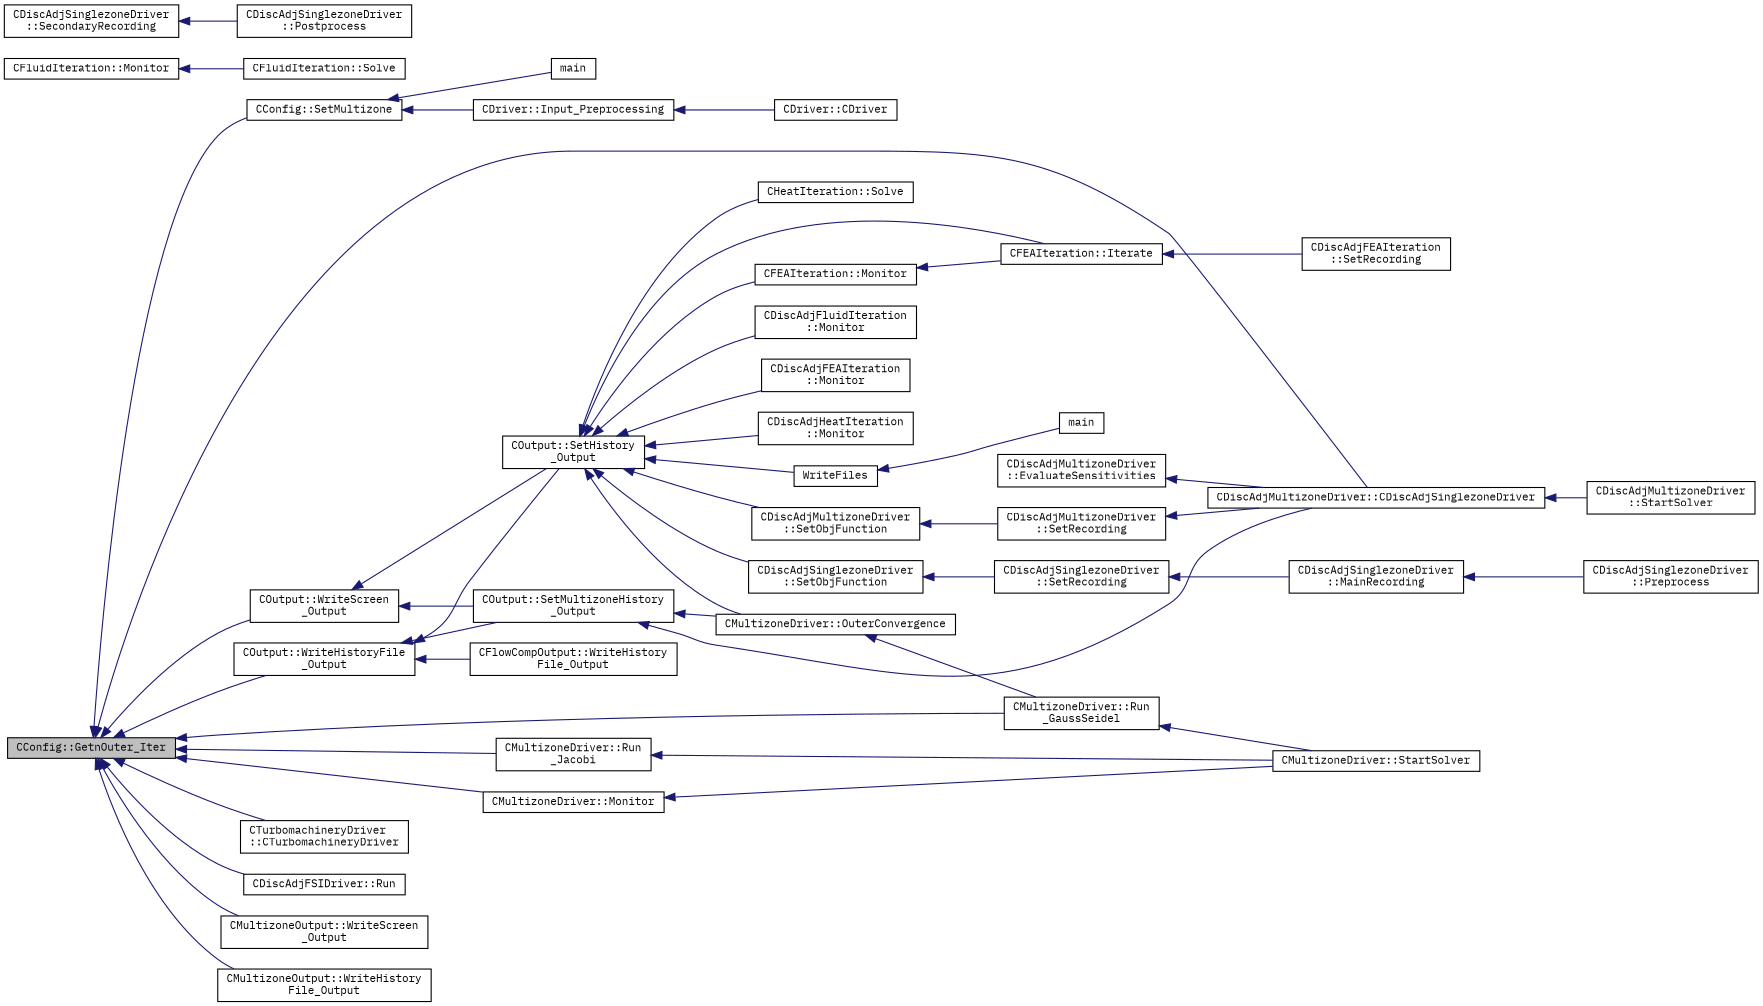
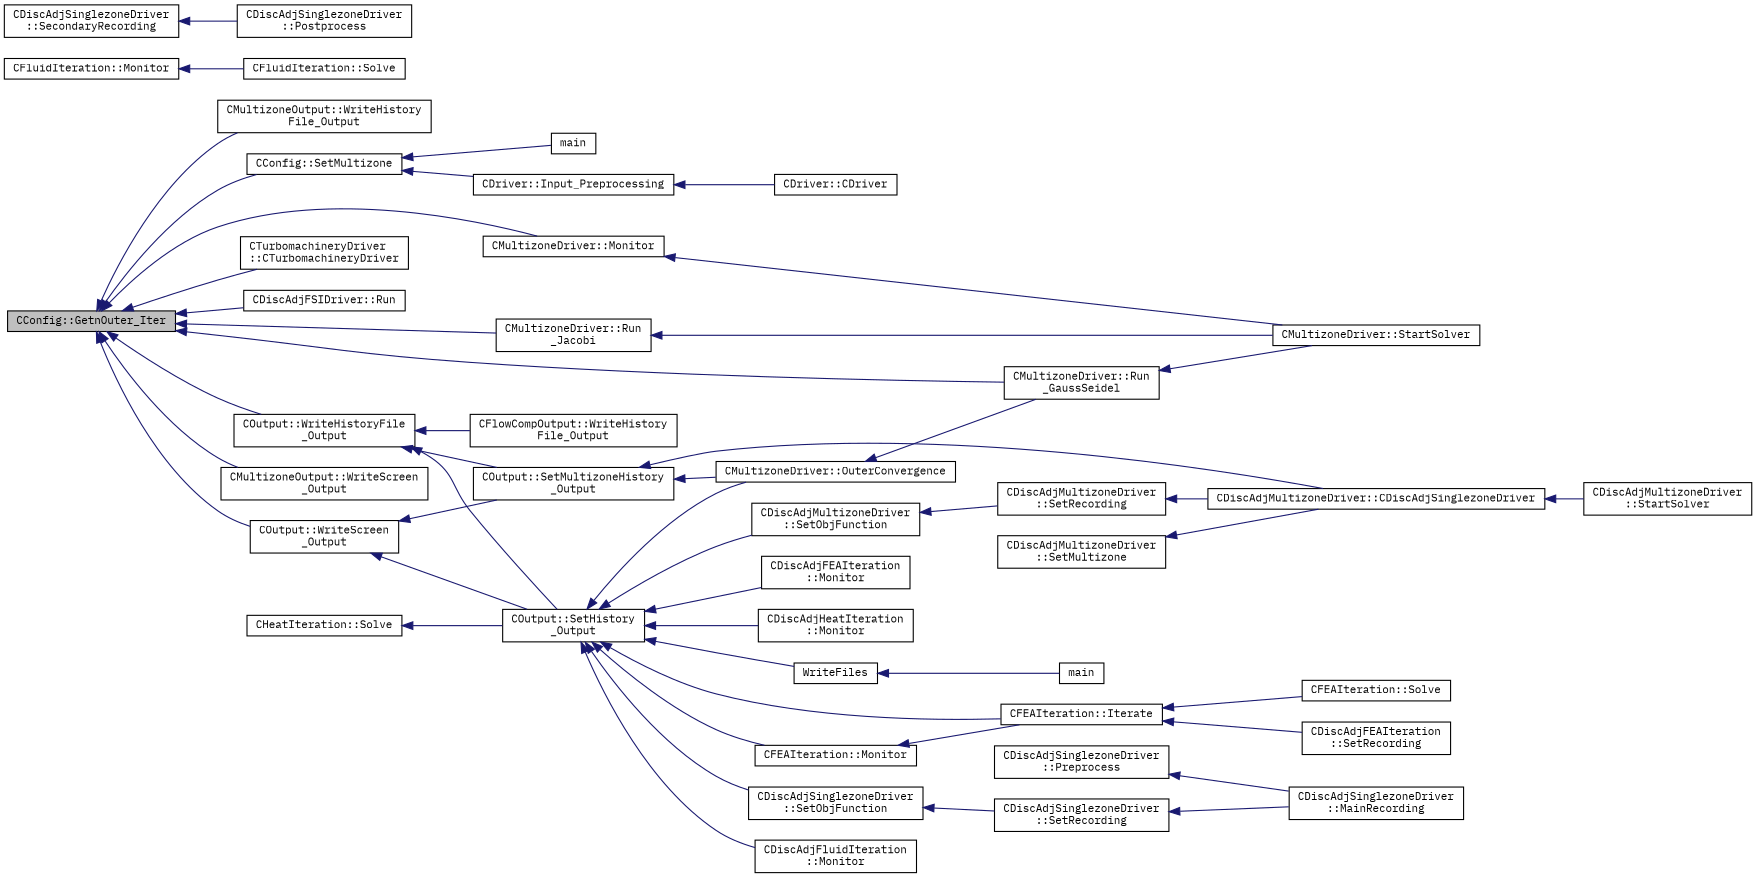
(643, 151) -> none
(647, 292) -> (458, 626)
(1082, 471) -> (1082, 552)
(1529, 577) -> (1234, 783)
none -> (1376, 691)
